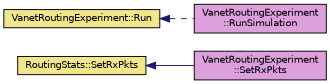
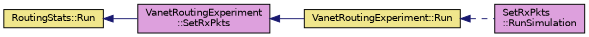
(260, 19) -> (540, 19)
none -> (292, 19)
(82, 66) -> (54, 19)
